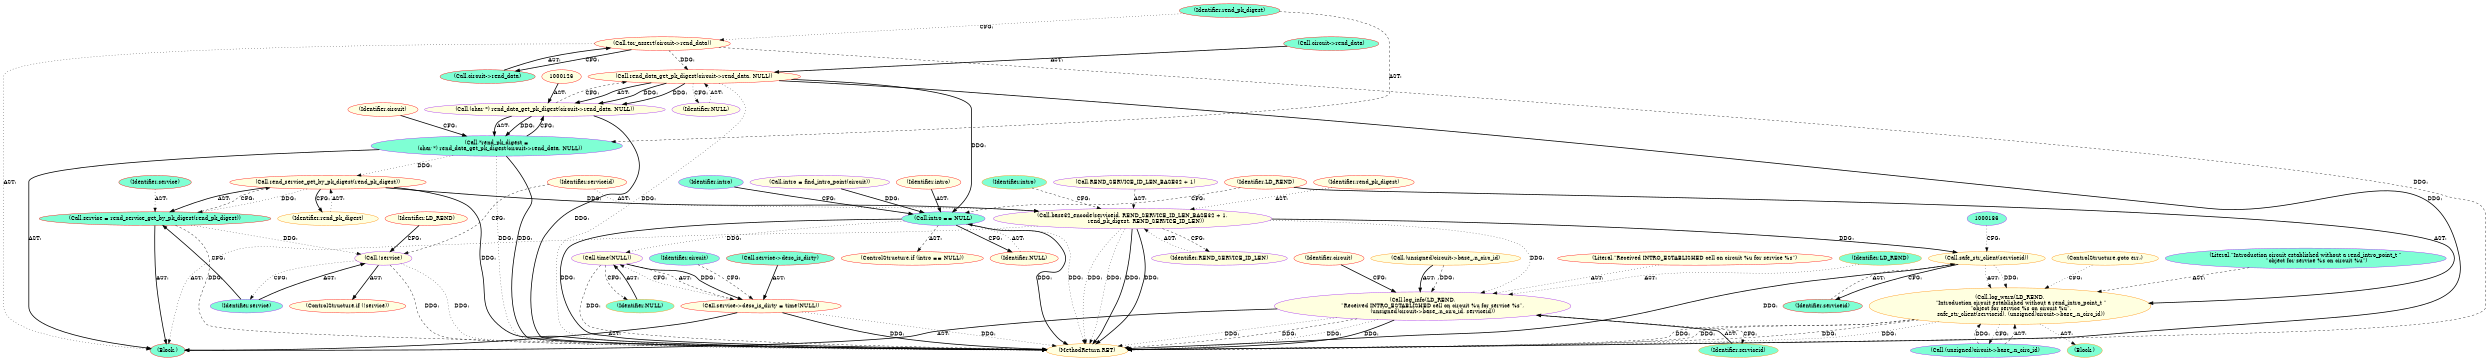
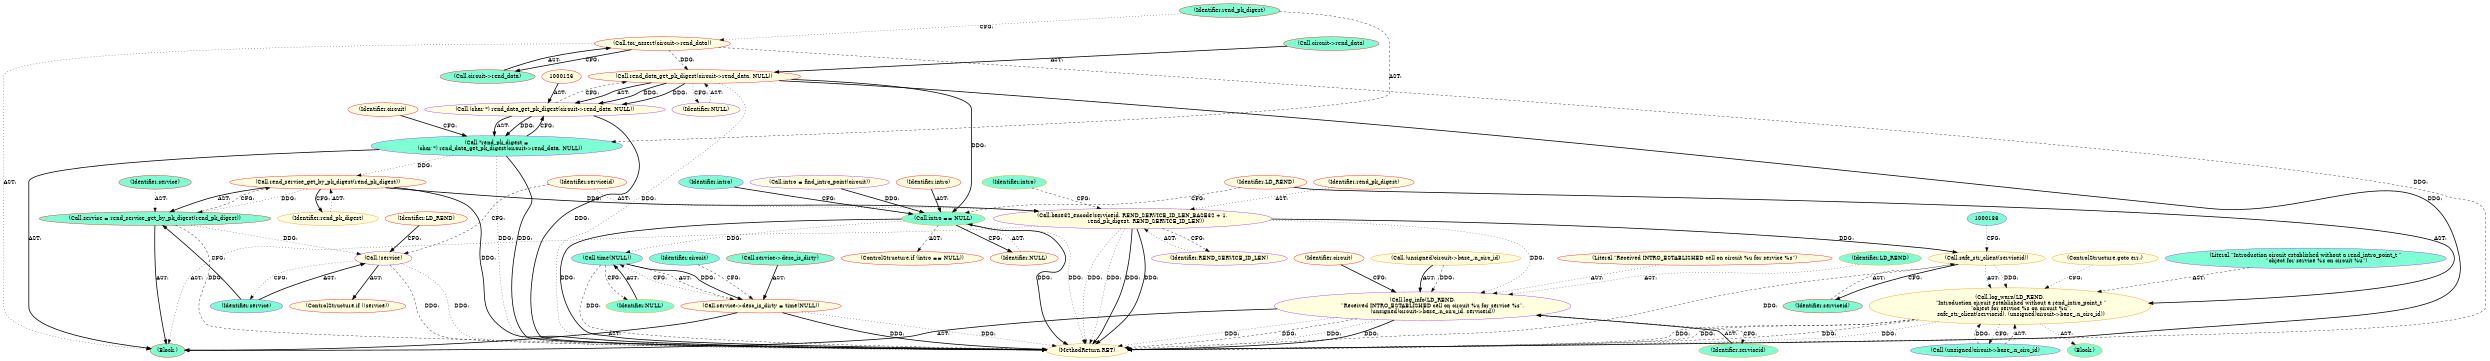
(1136, 182) -> none
(943, 219) -> (943, 219)
(607, 258) -> (607, 258)
(1545, 328) -> (1545, 328)
